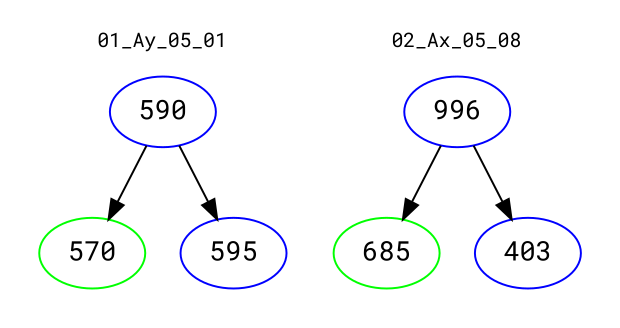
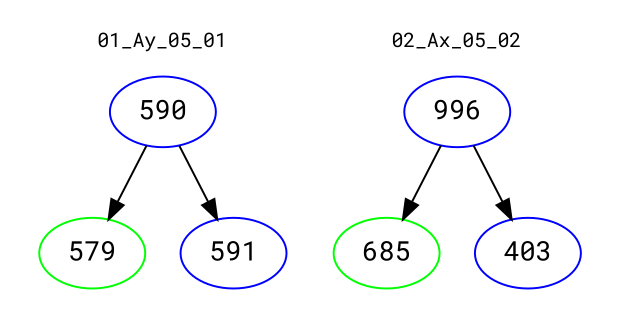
(457, 42) -> (457, 42)
(92, 253) -> (92, 253)
(234, 253) -> (234, 253)
